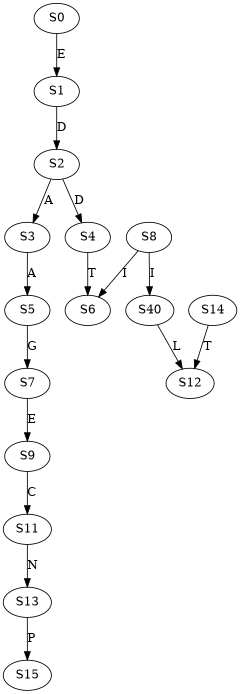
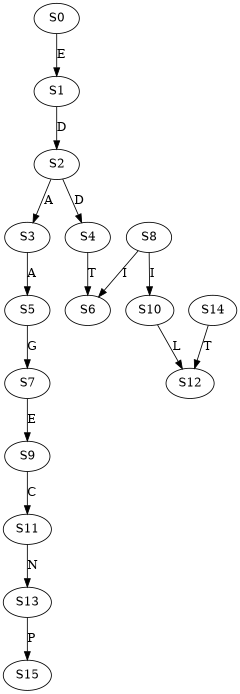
(150, 310) -> (150, 310)
